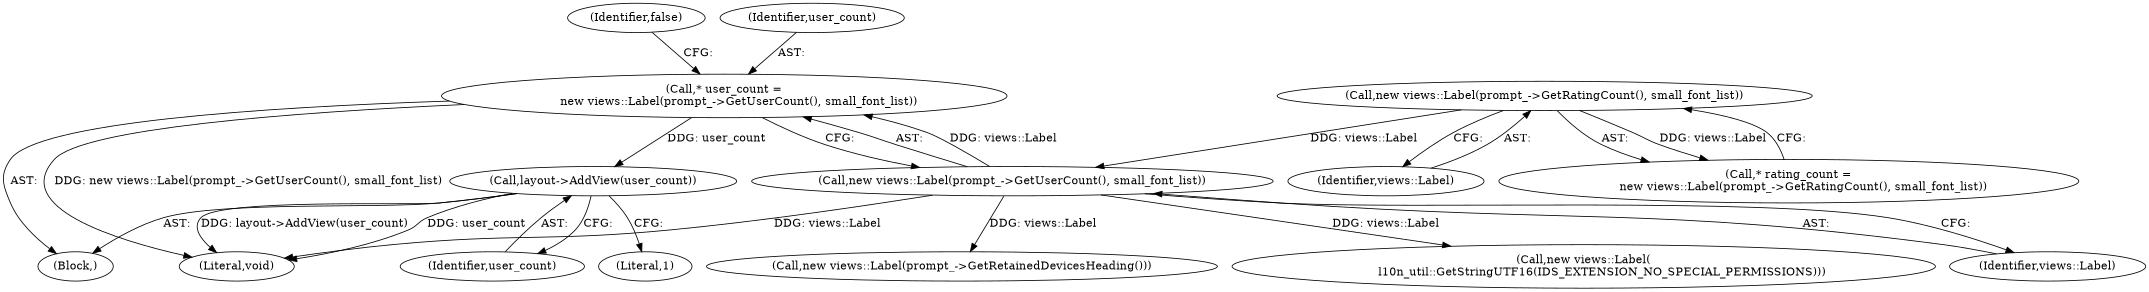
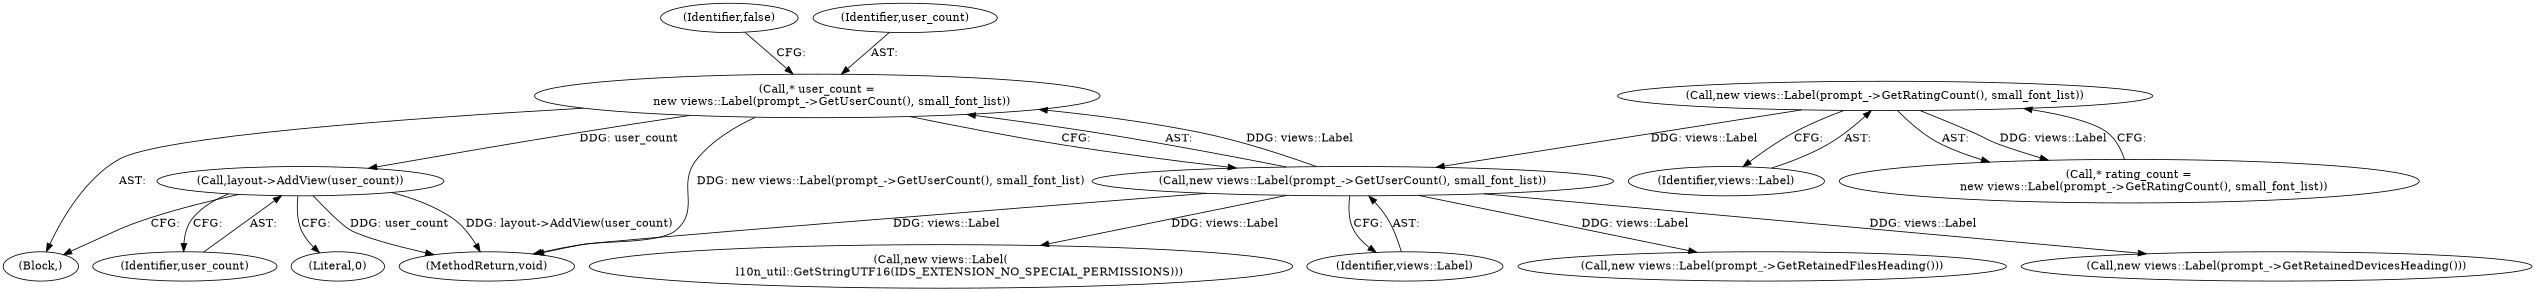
(179, 224) -> (167, 224)
(237, 266) -> (487, 266)
(645, 266) -> (338, 266)
none -> (1762, 266)
